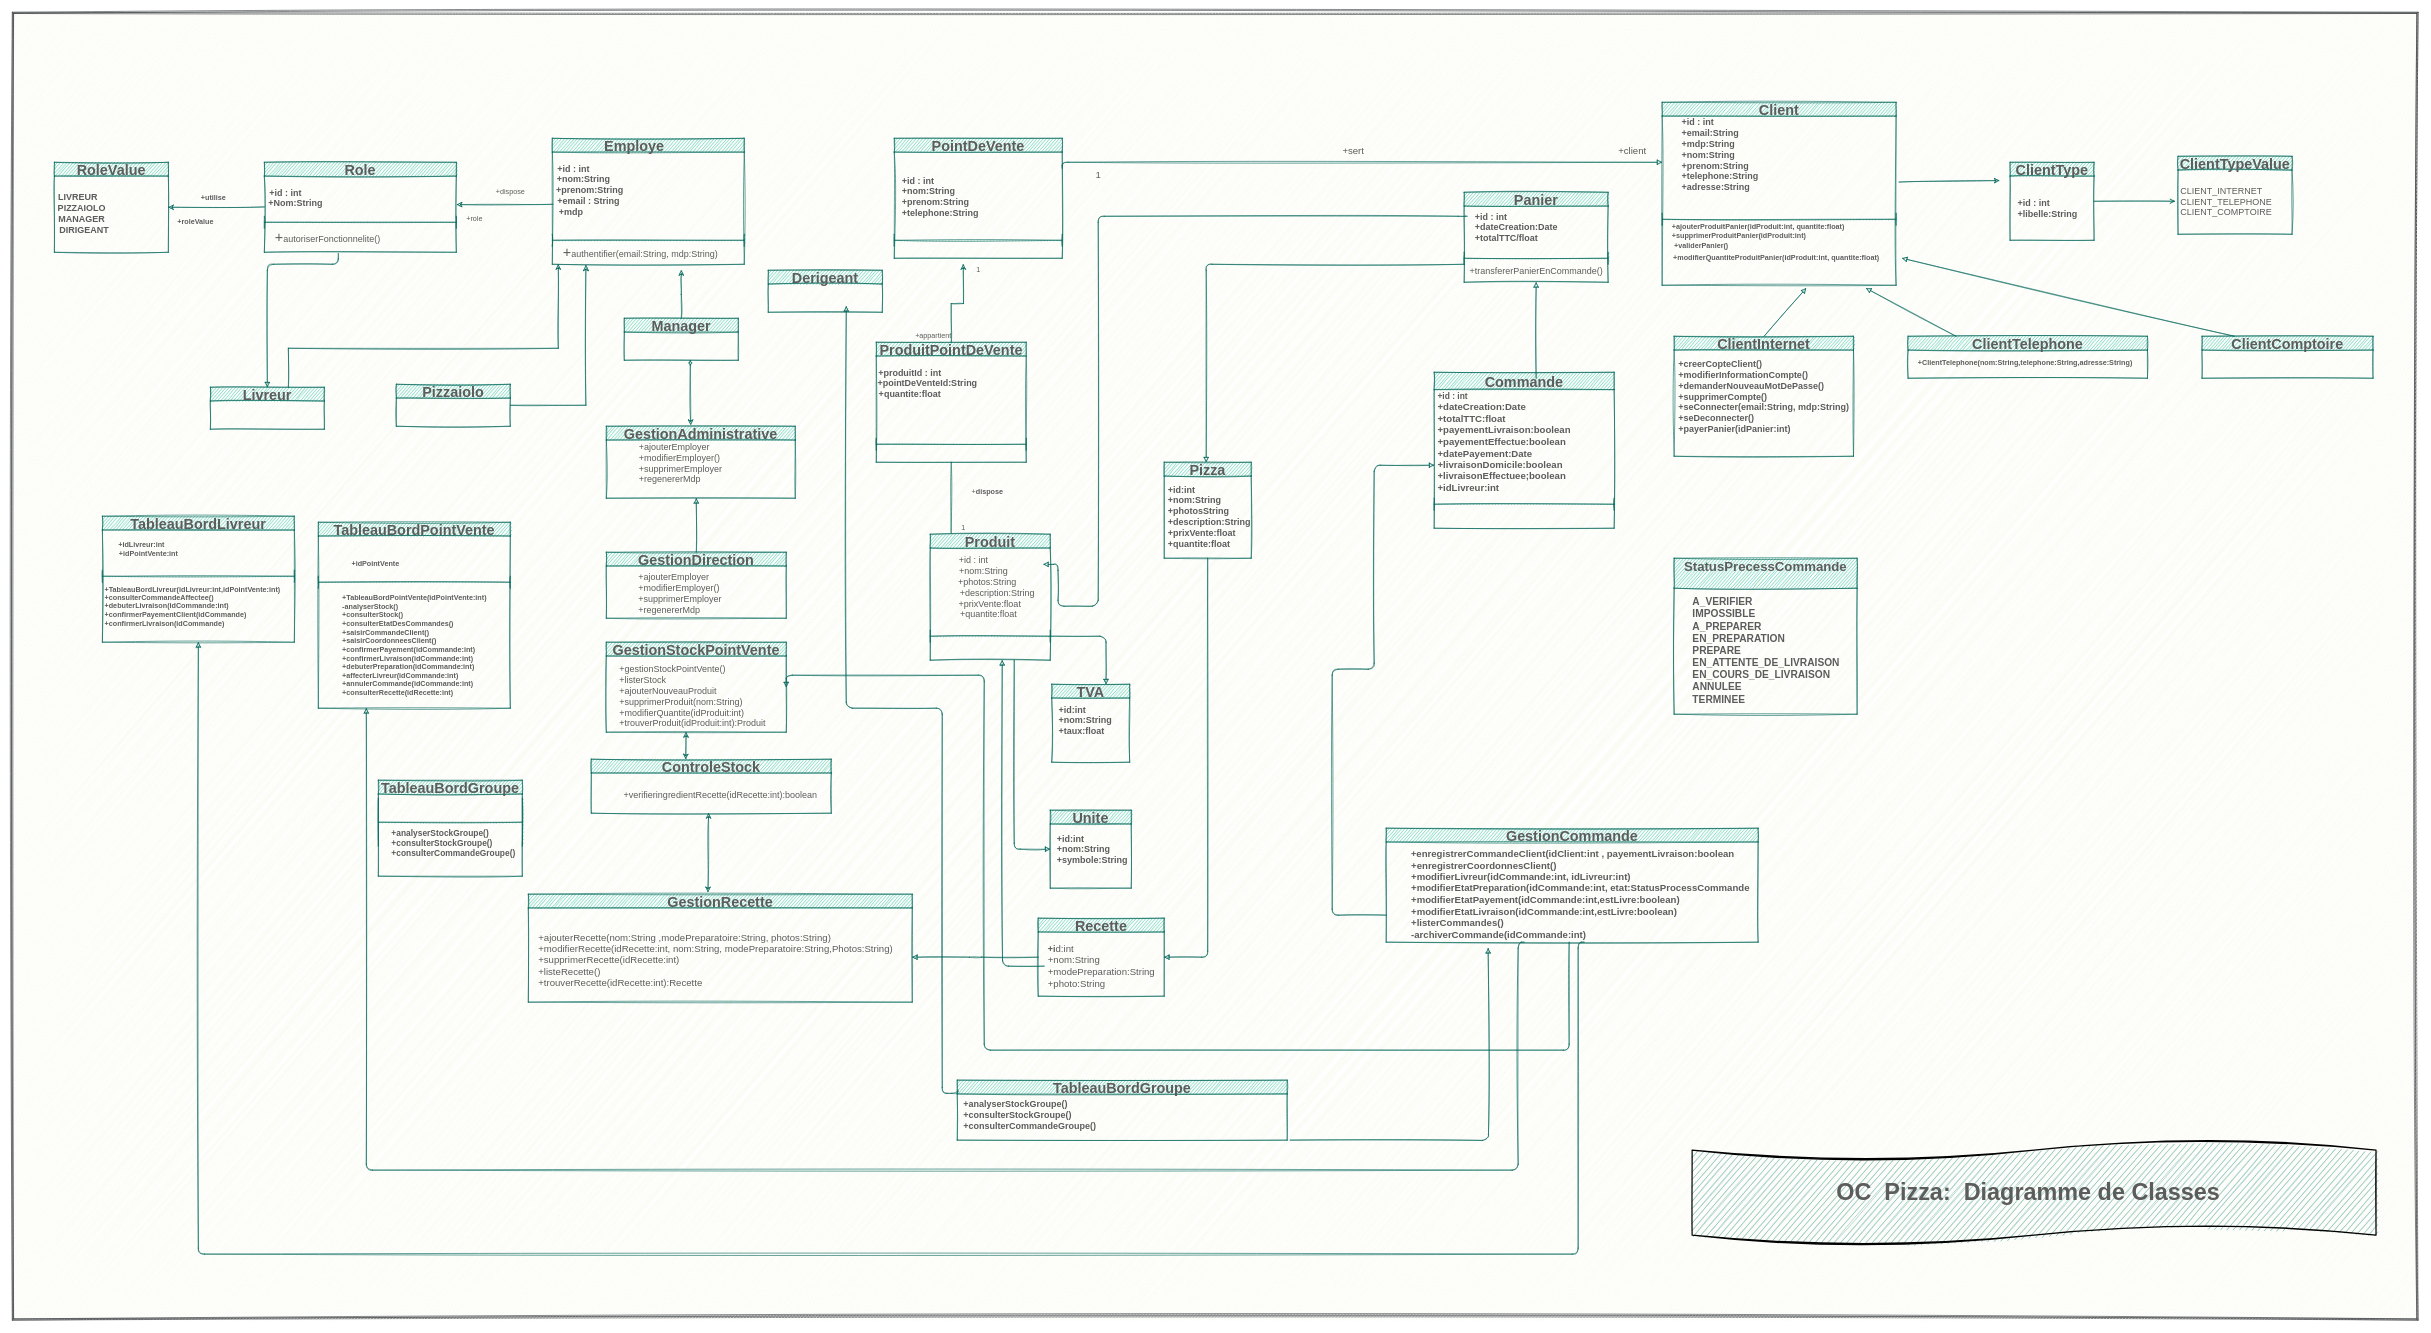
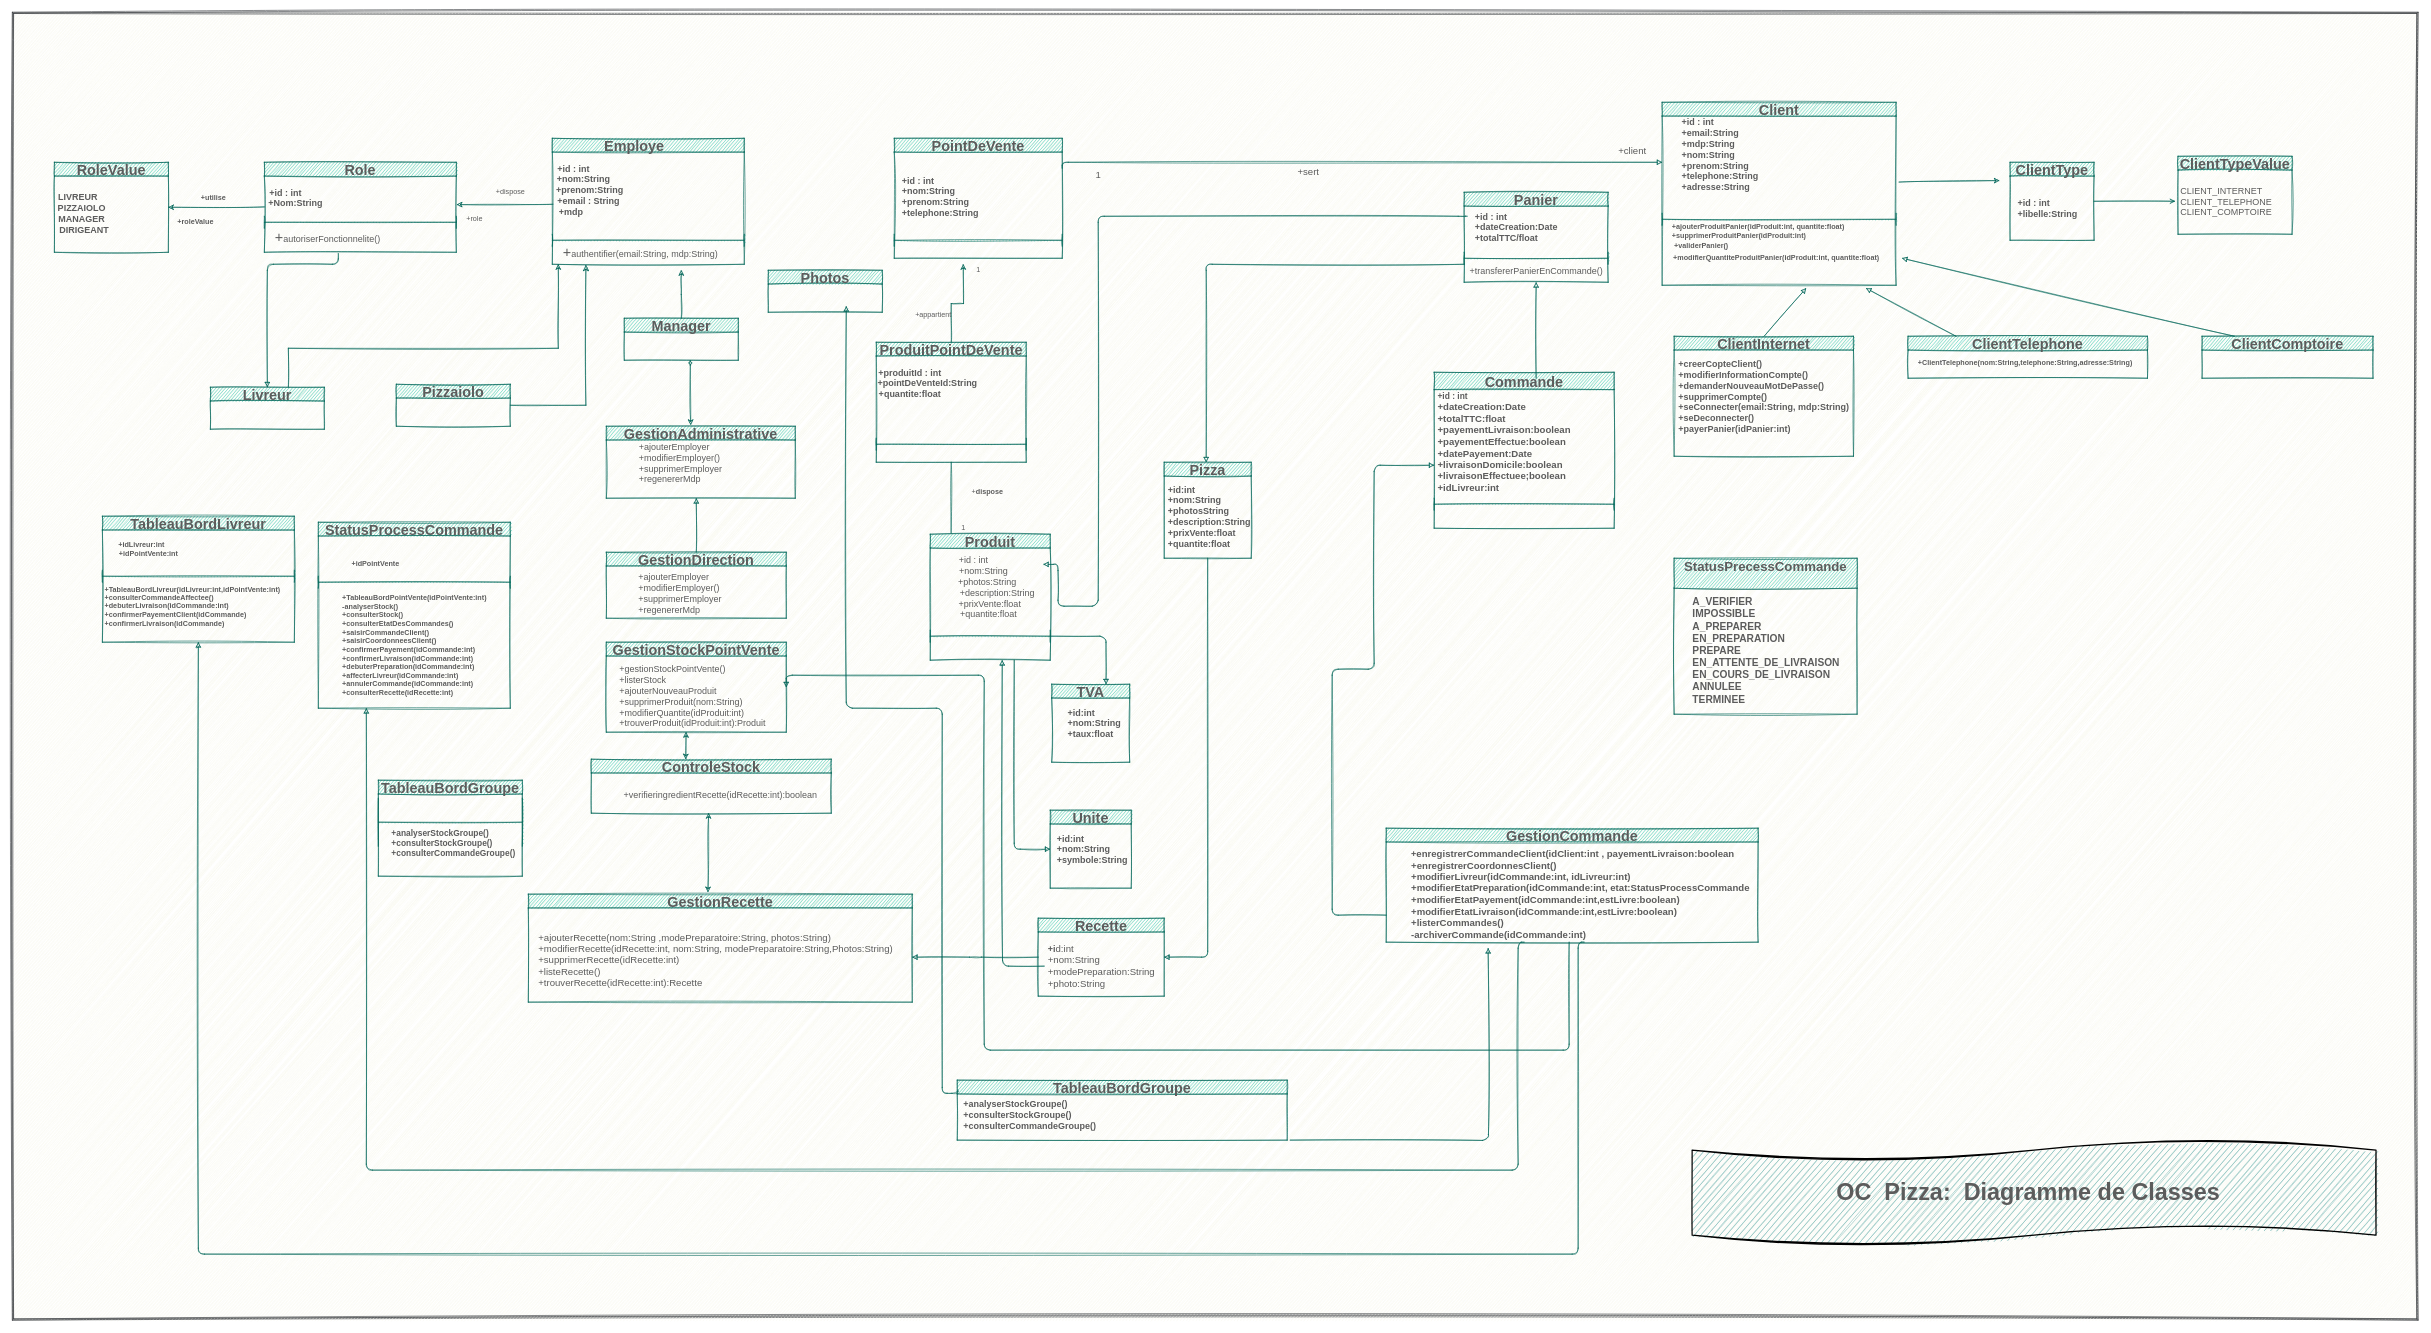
(1353, 150) -> (1308, 171)
(825, 279) -> (825, 279)
(933, 336) -> (933, 315)
(414, 531) -> (414, 531)
(1085, 720) -> (1094, 723)
